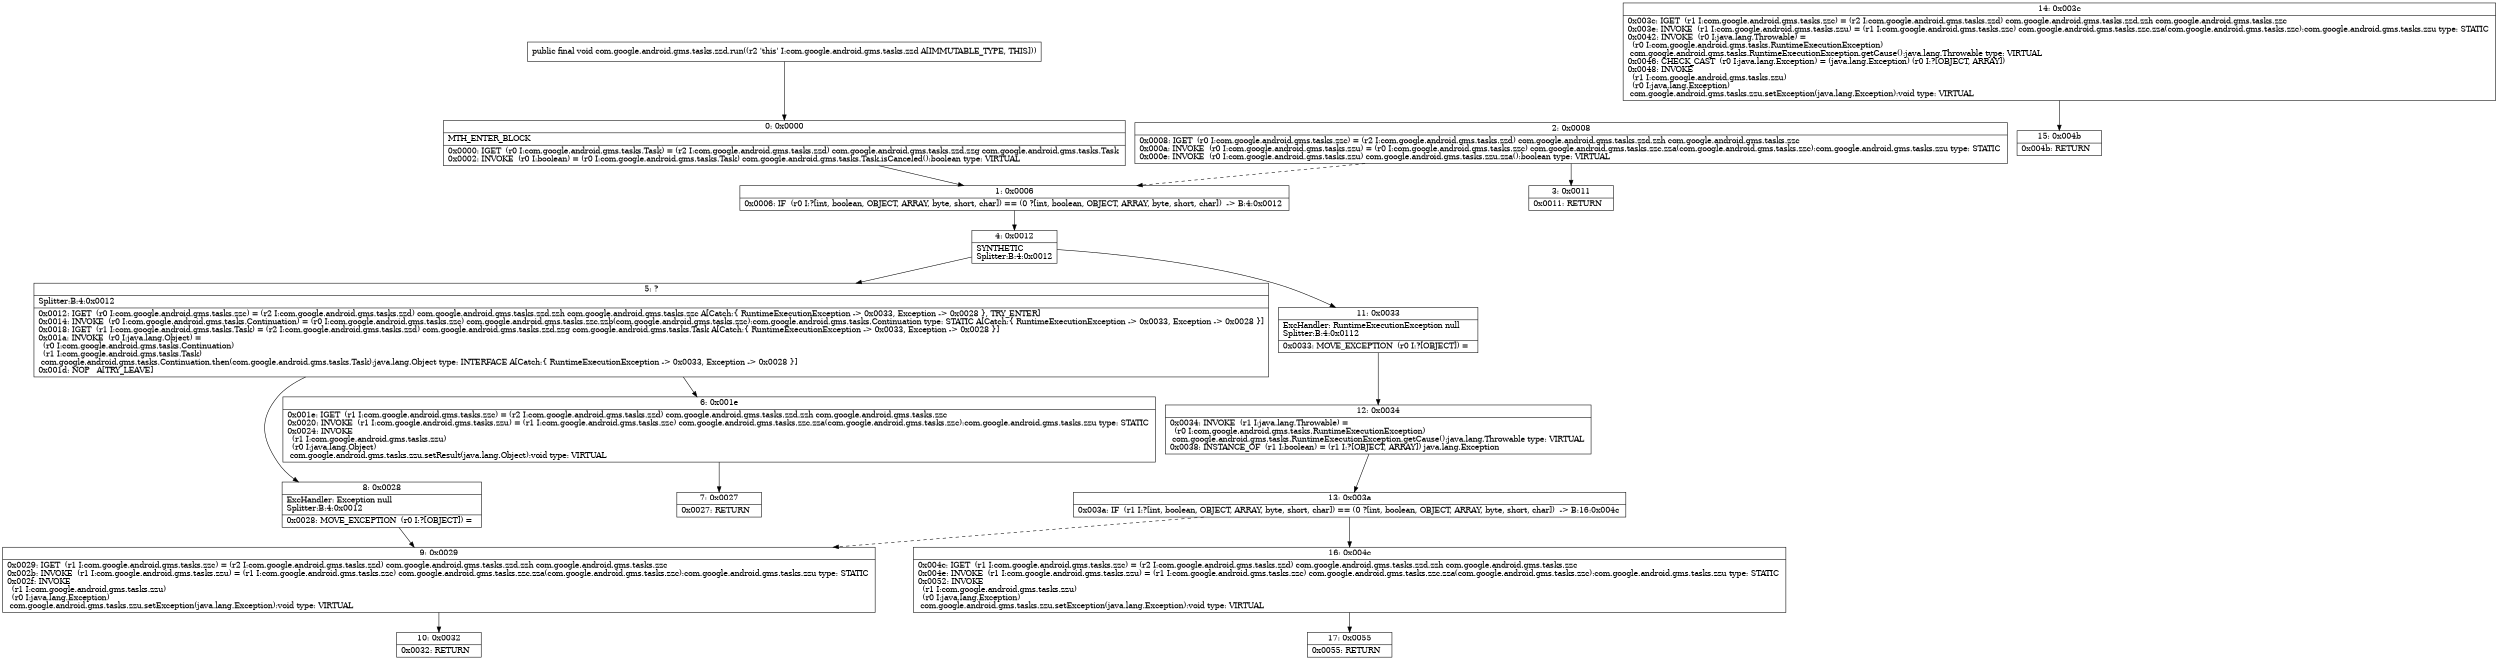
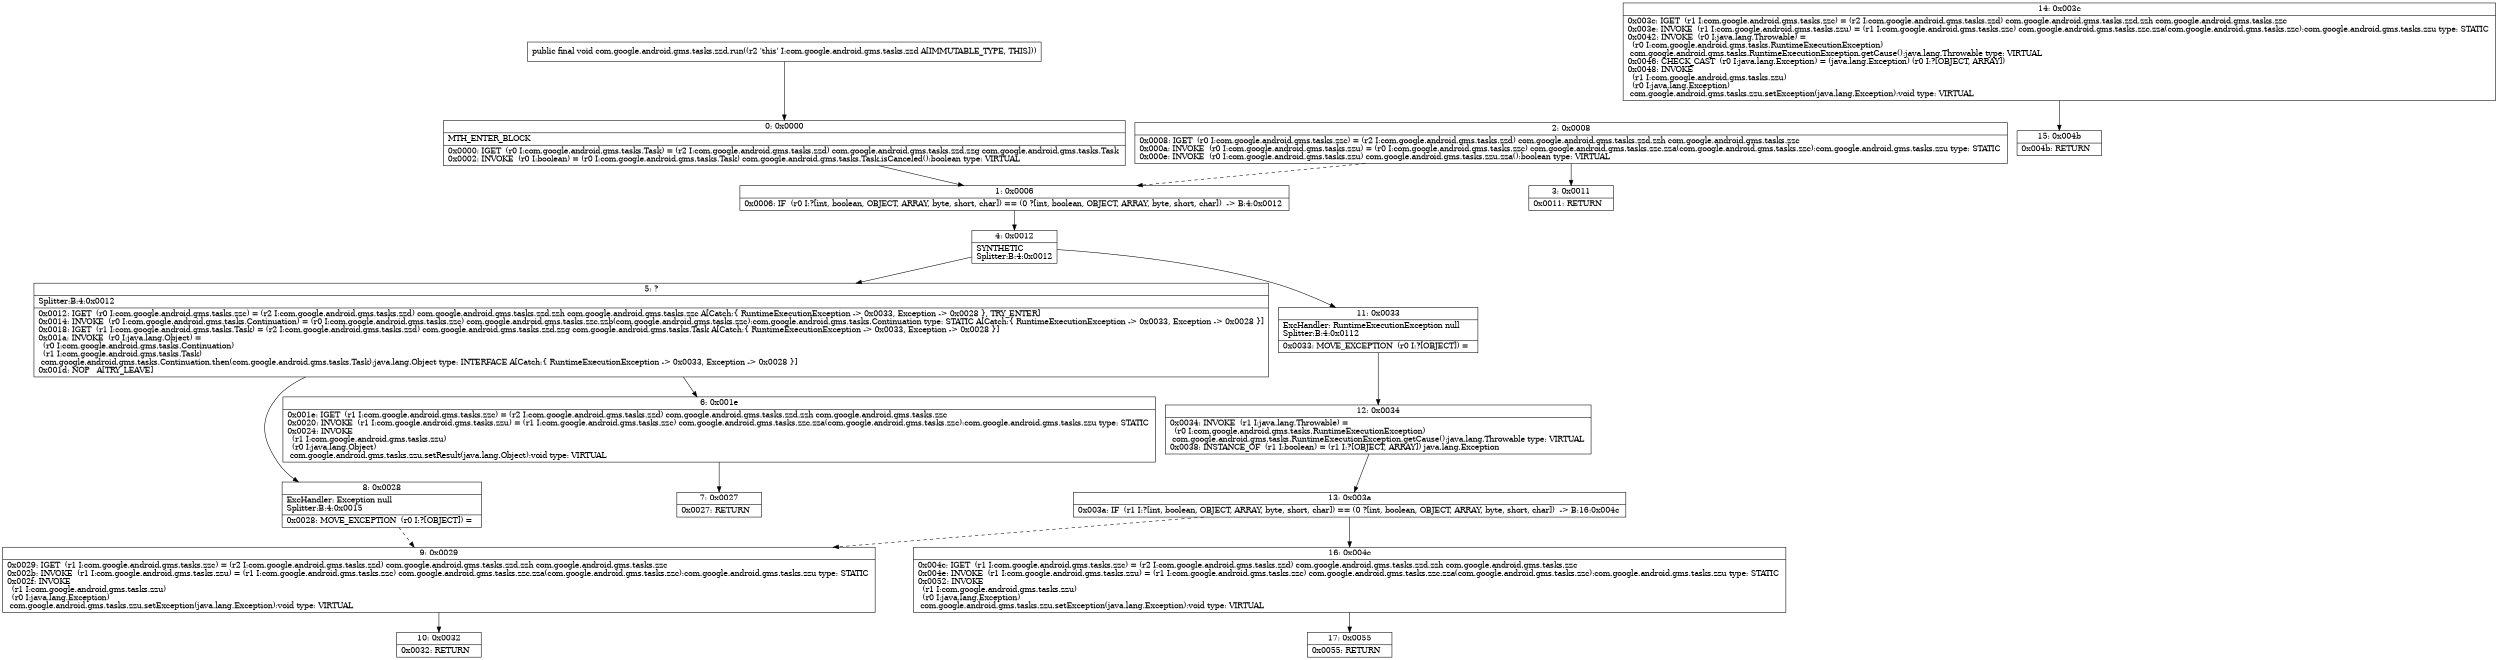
(325, 508) -> (325, 508)
(405, 535) -> (405, 535)
